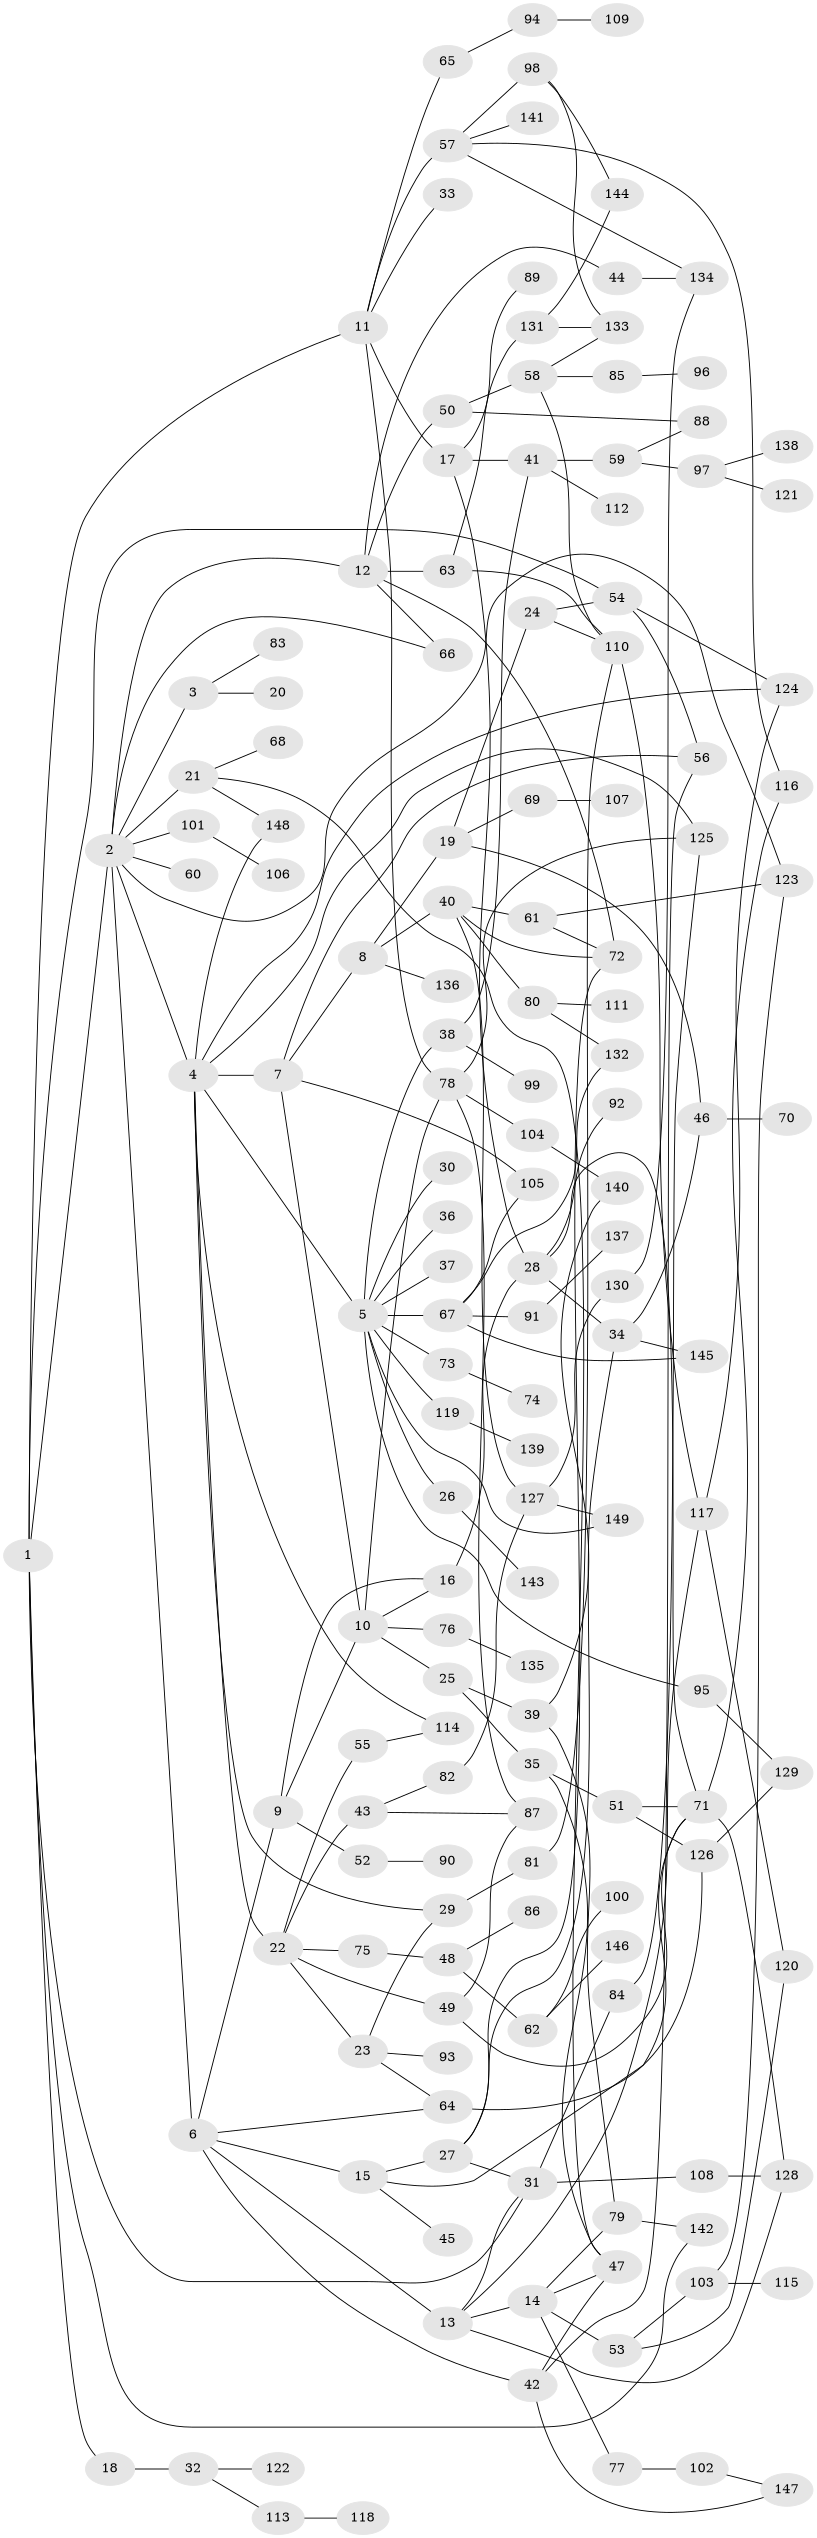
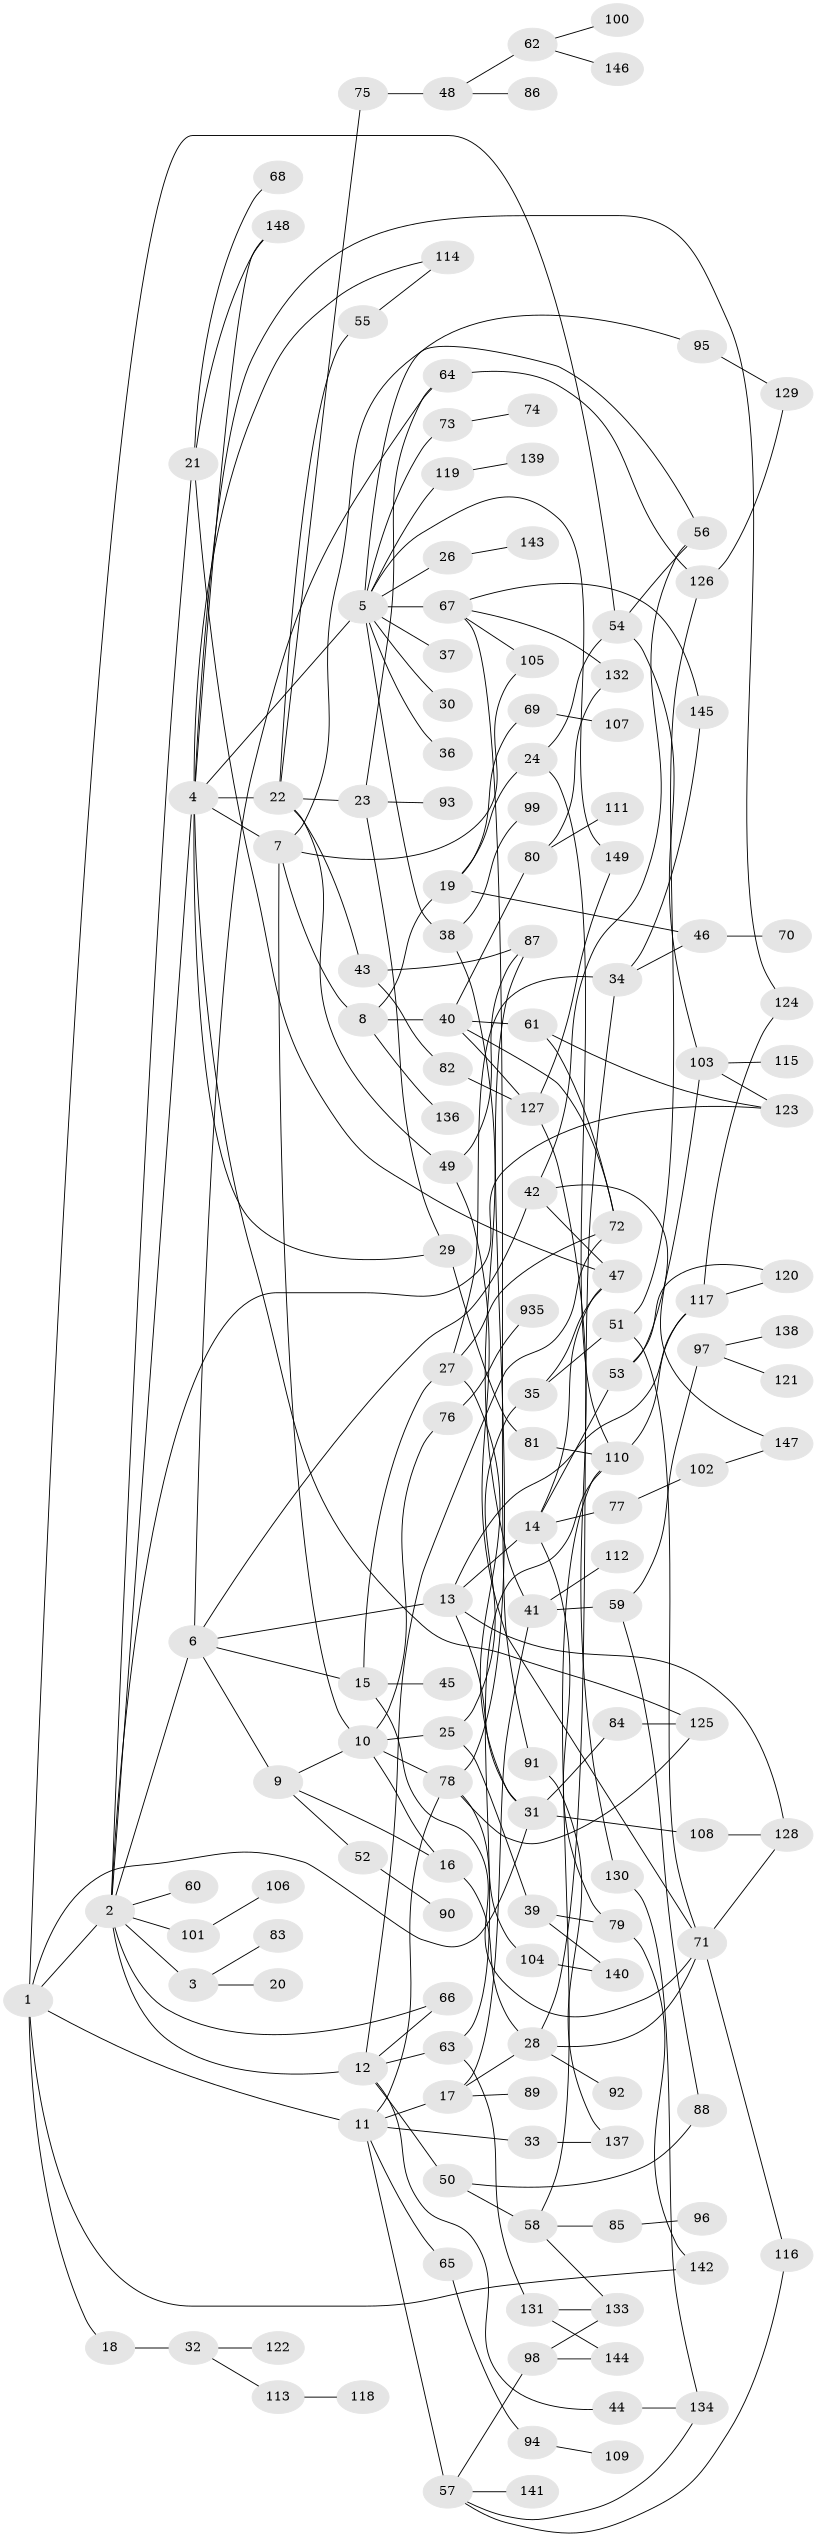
(708, 647) -> (671, 840)
(533, 1667) -> (533, 1311)
none -> (574, 2142)
